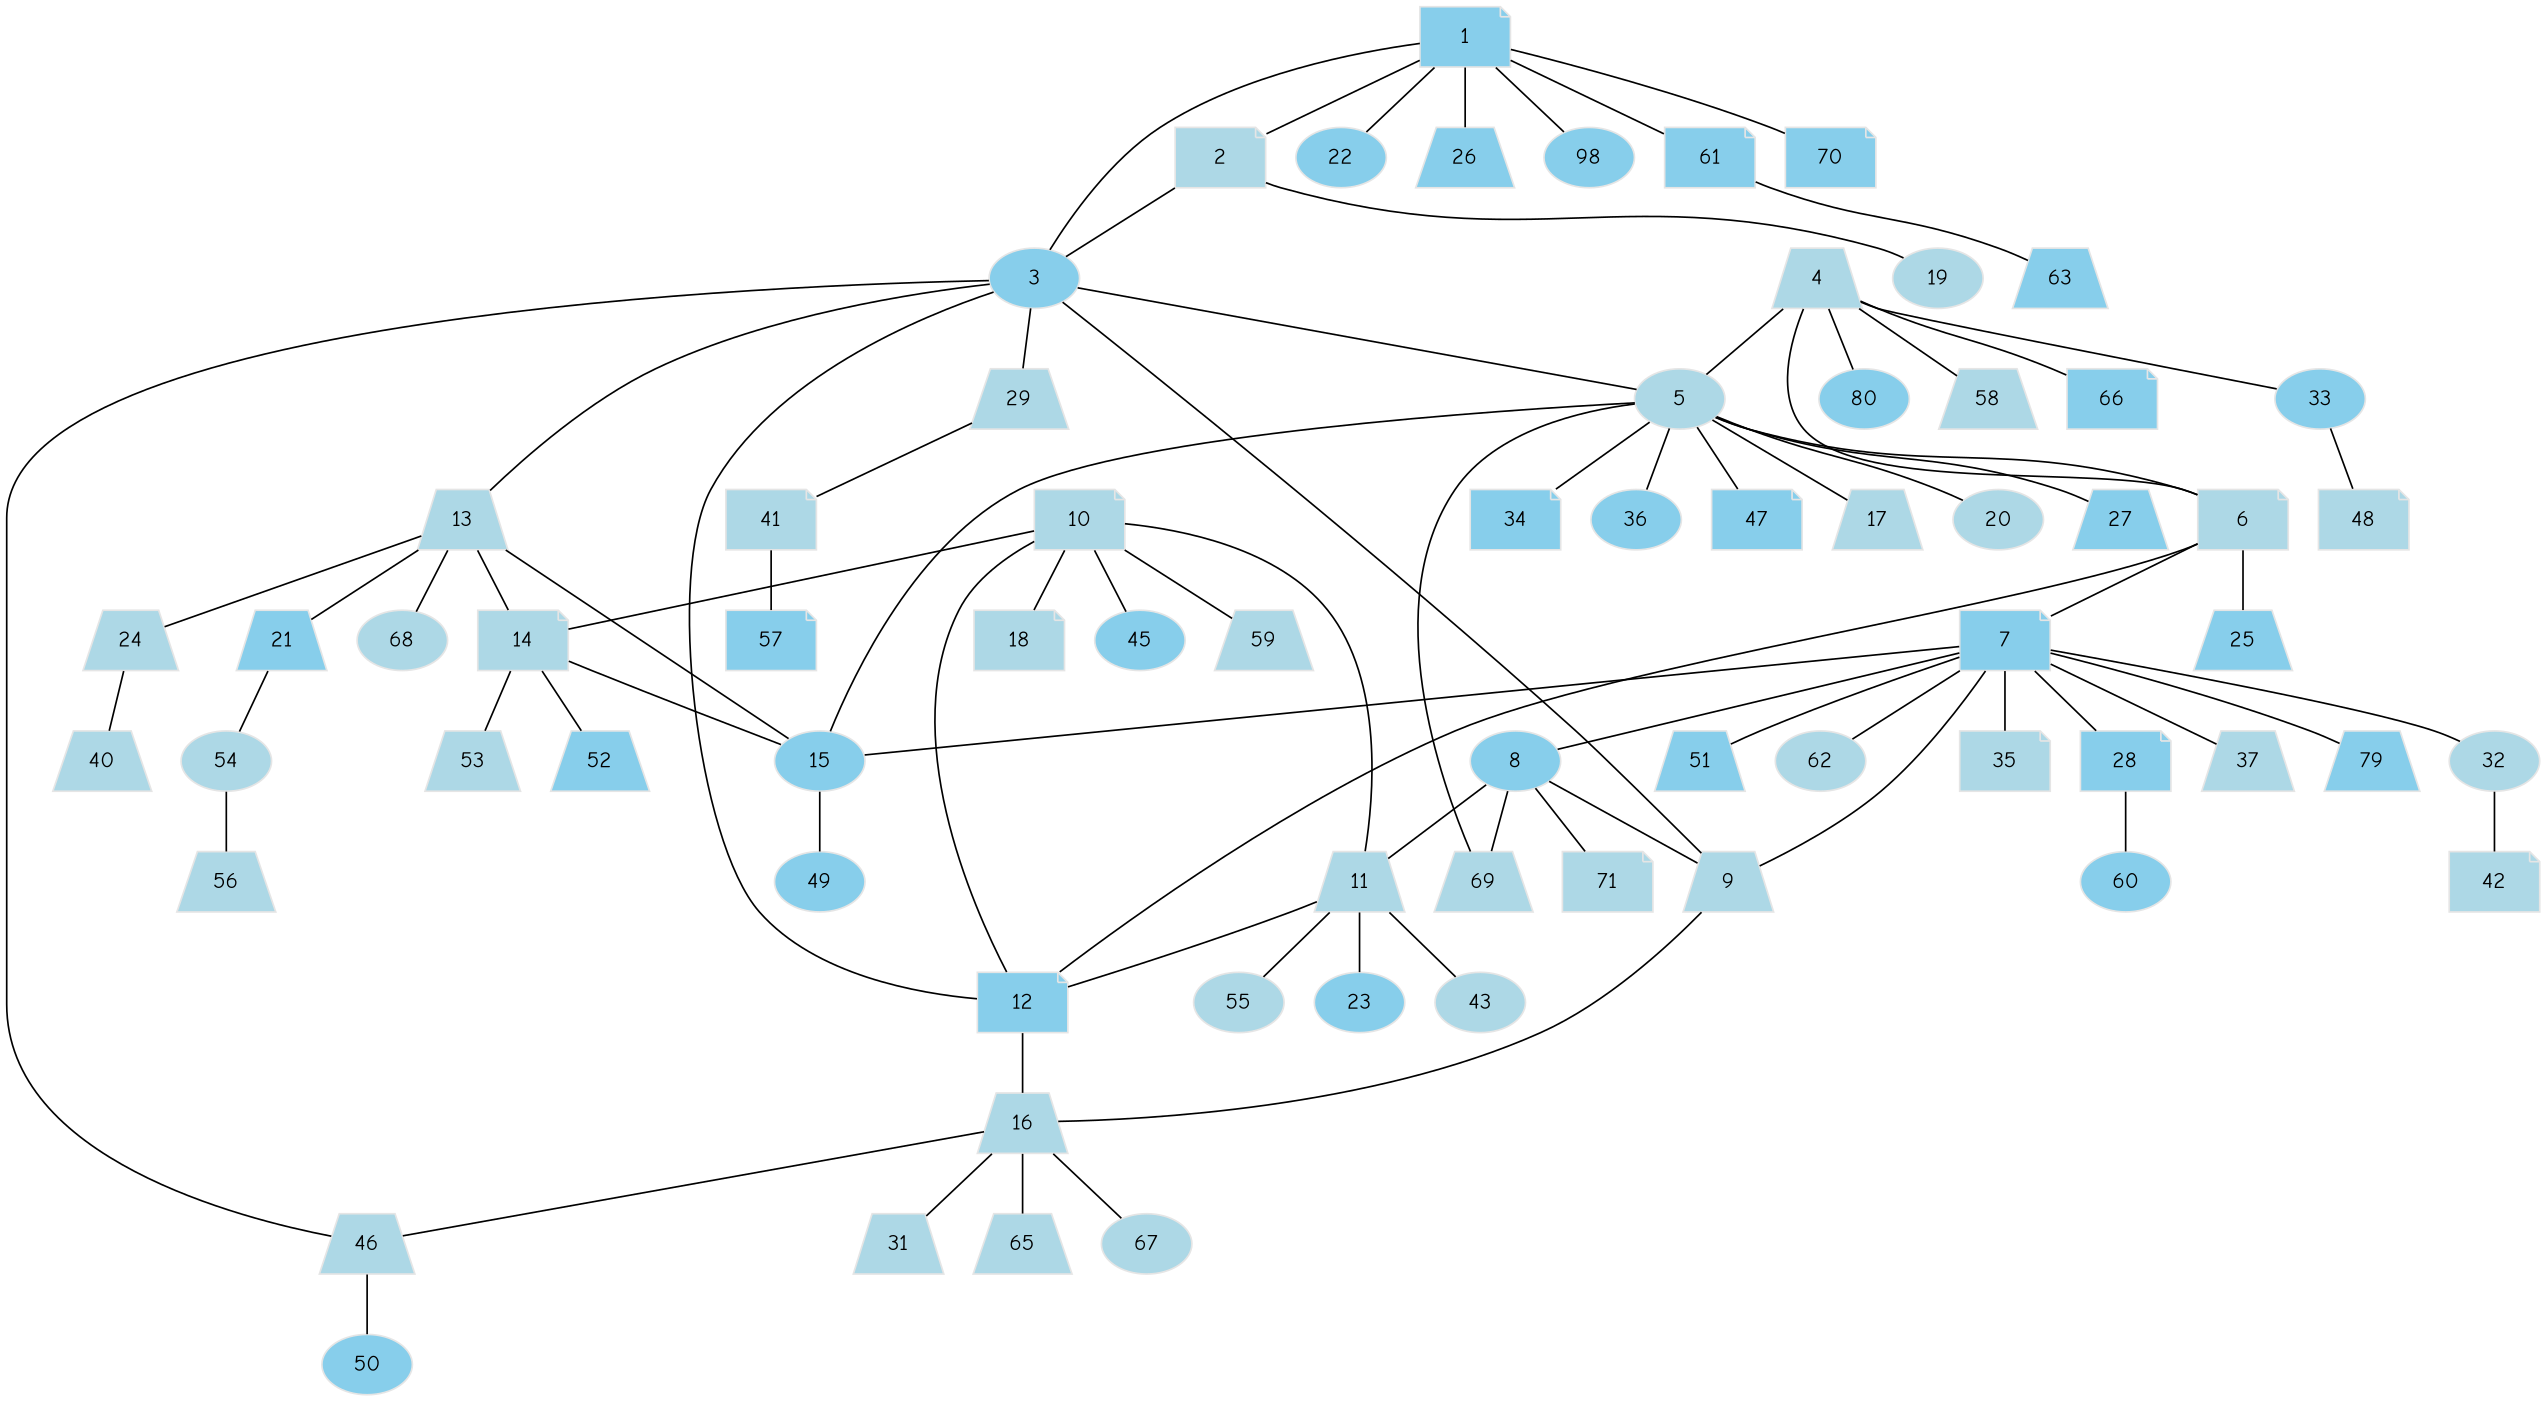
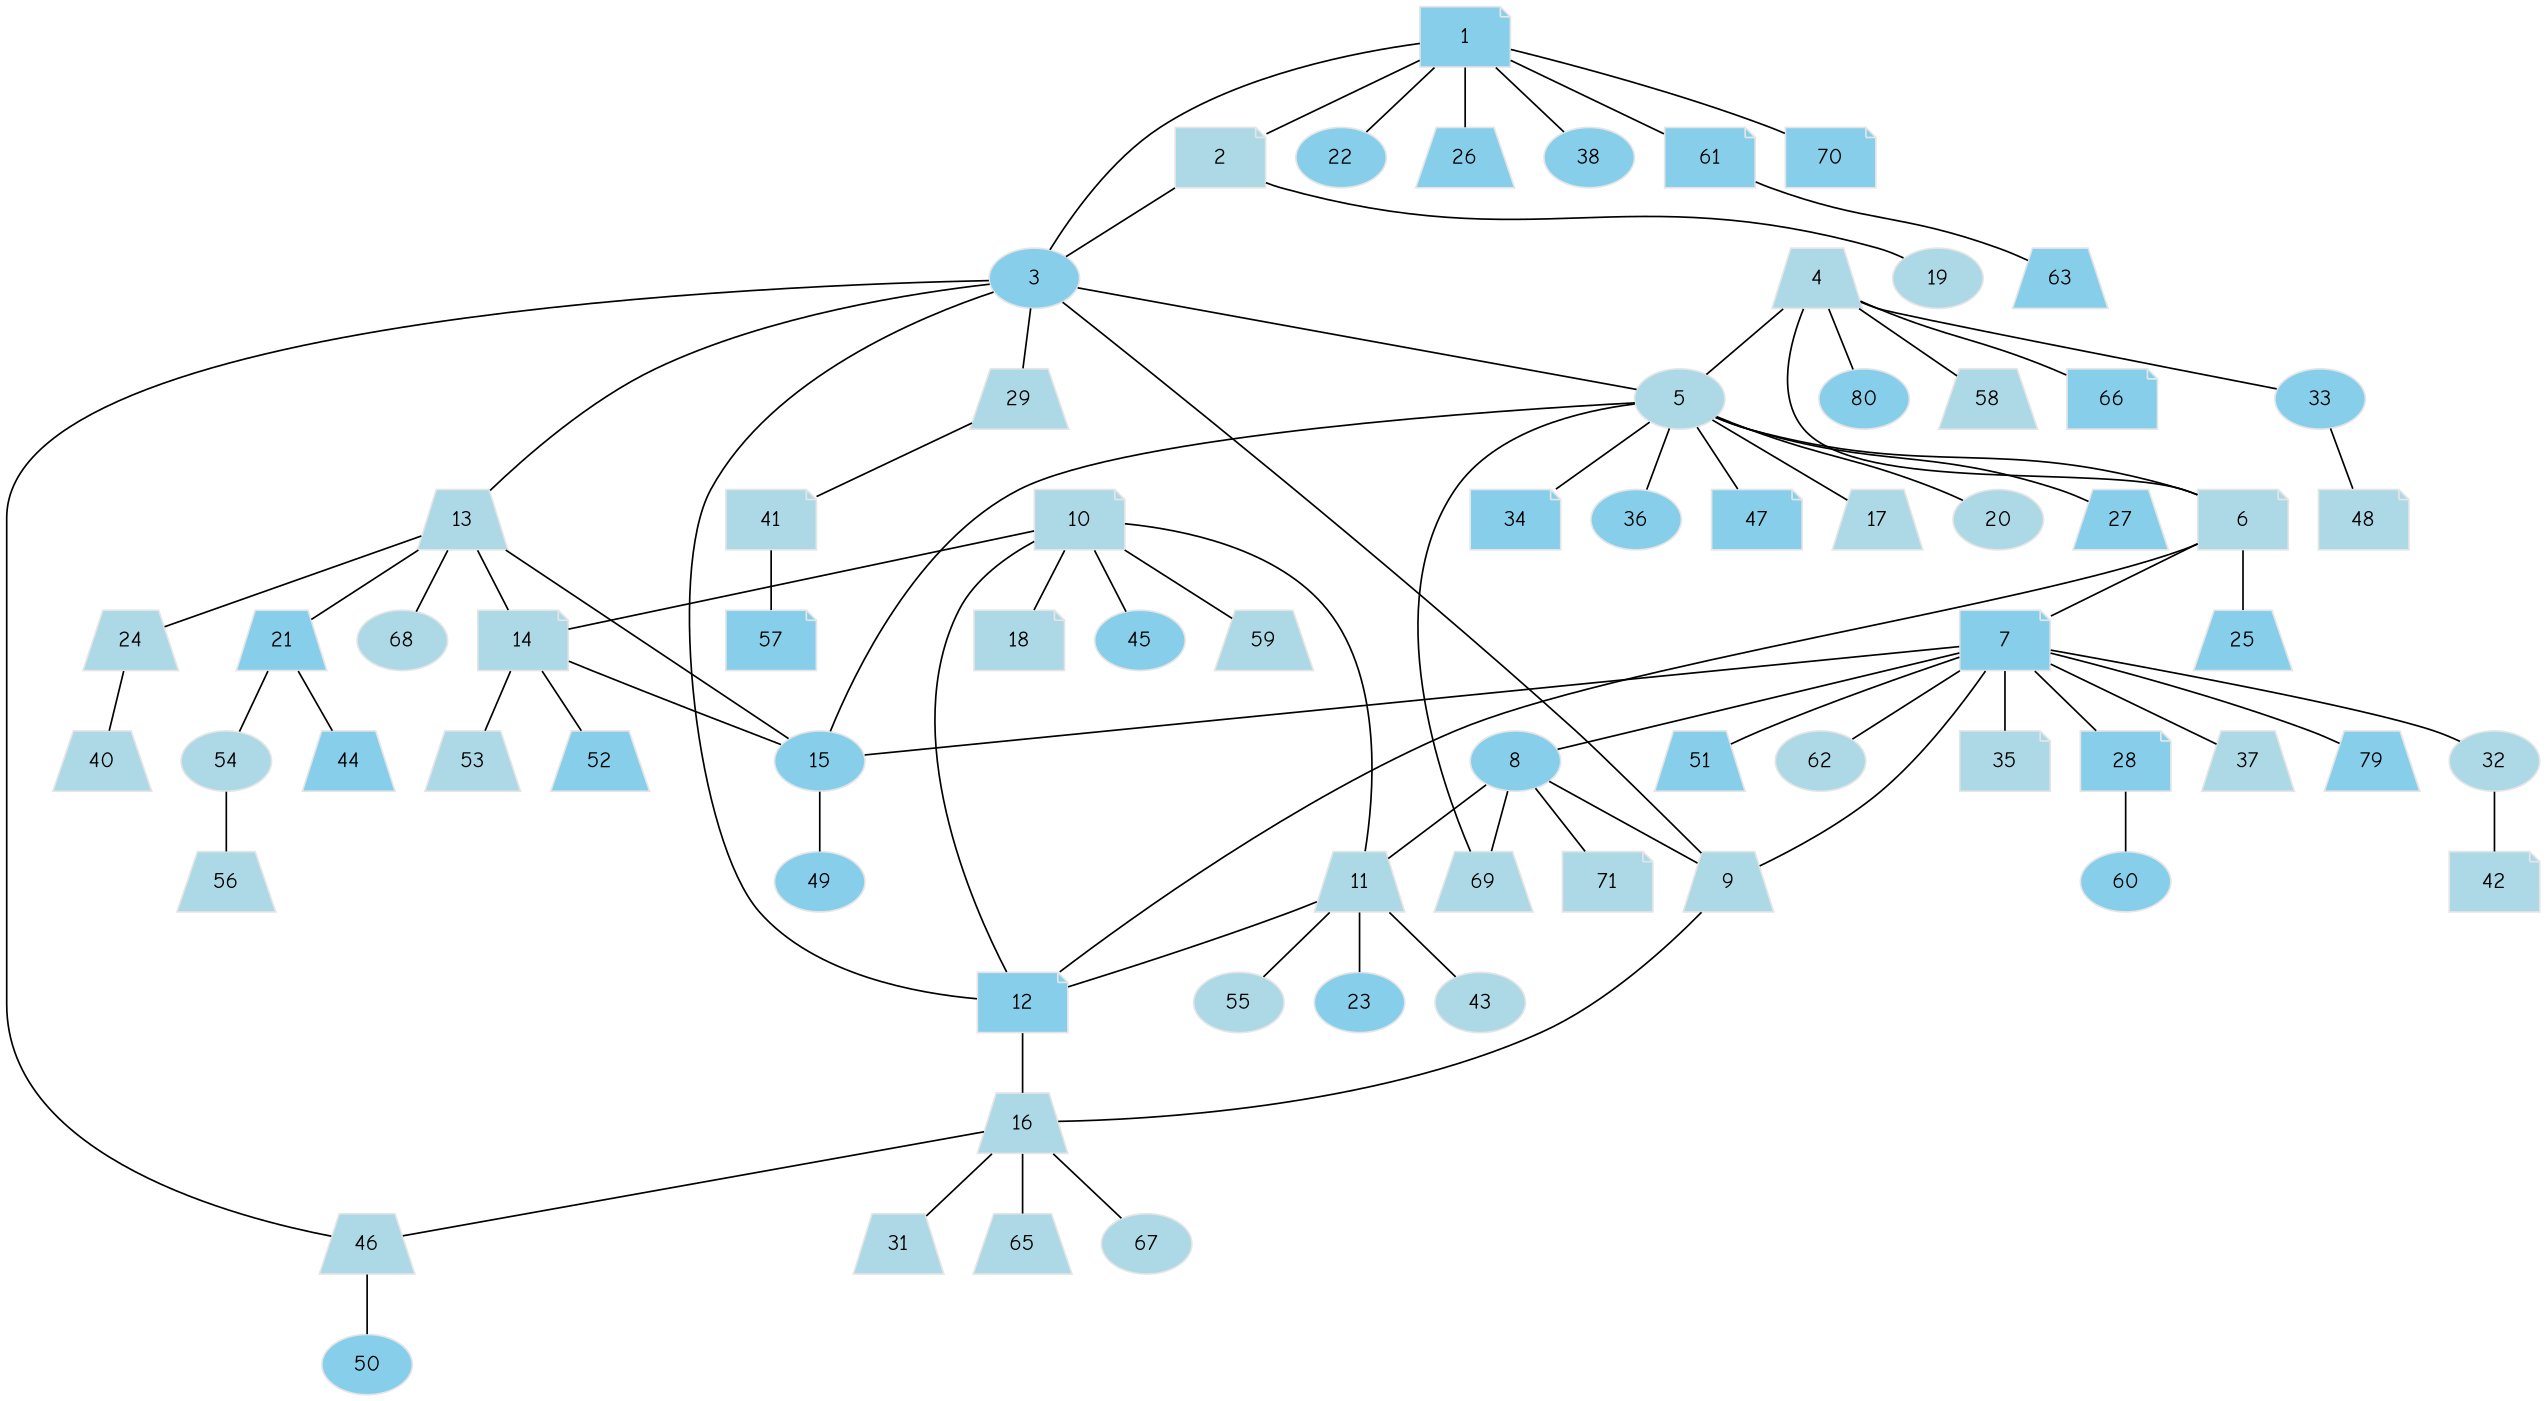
(1589, 158) -> (1589, 158)
none -> (349, 761)
